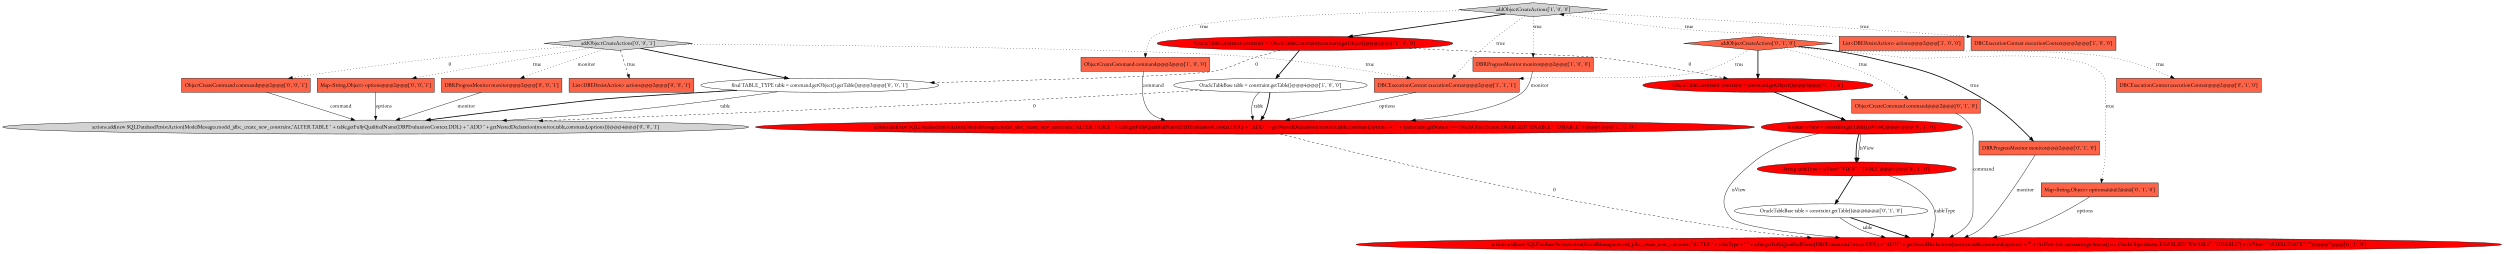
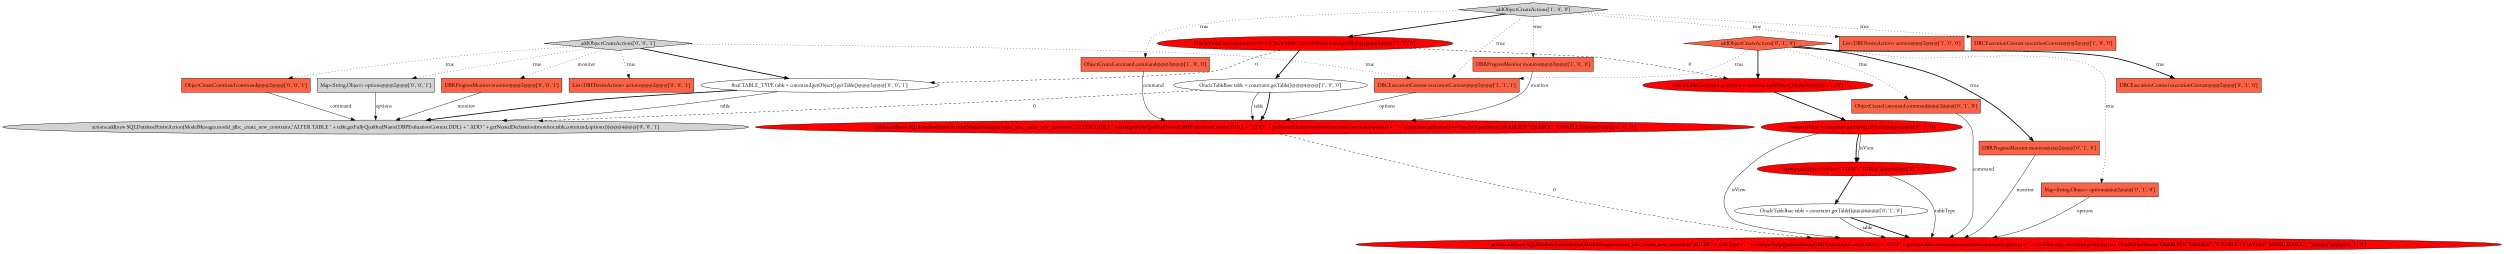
(1701, 31) -> (1703, 24)
(1983, 51) -> (1983, 51)
(624, 62) -> (624, 62)
(450, 64) -> (450, 64)
(376, 85) -> (376, 85)
